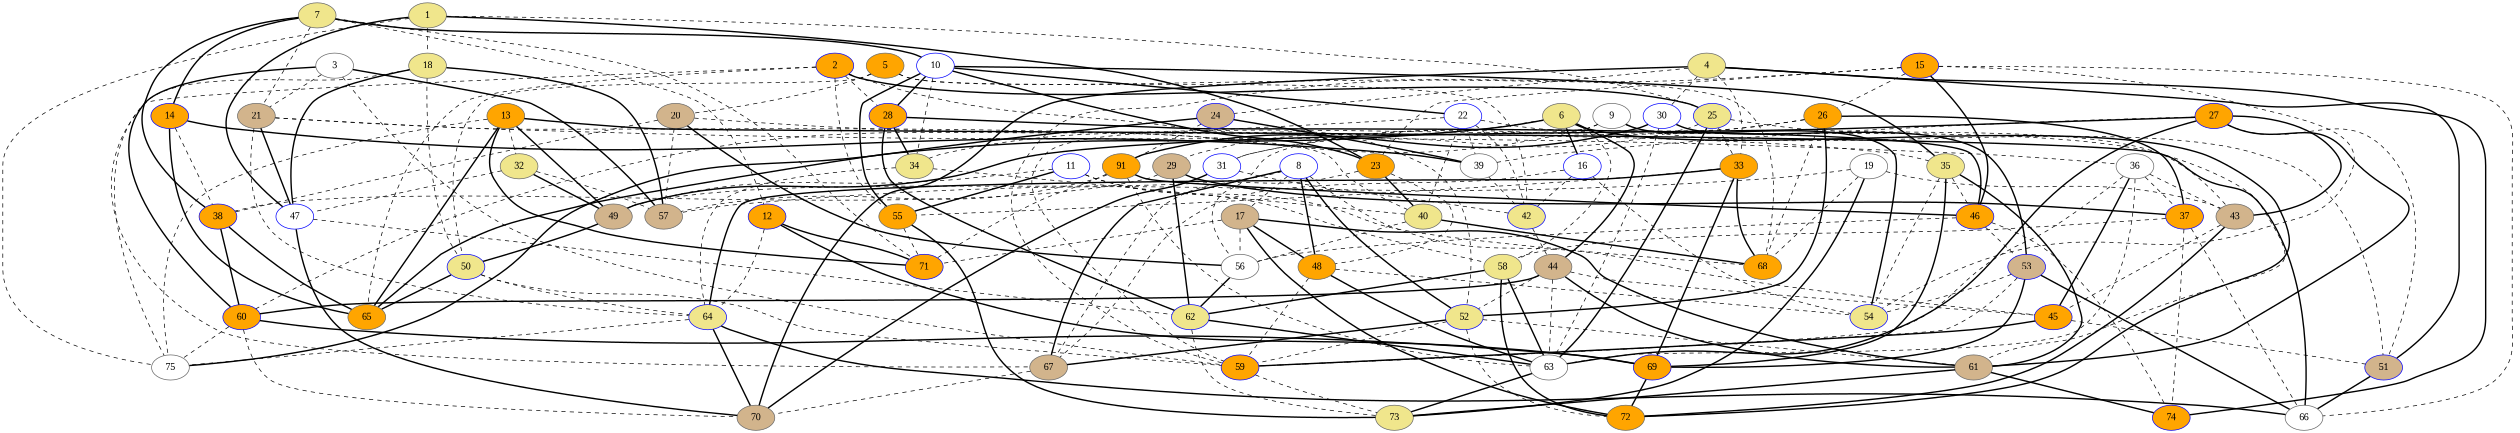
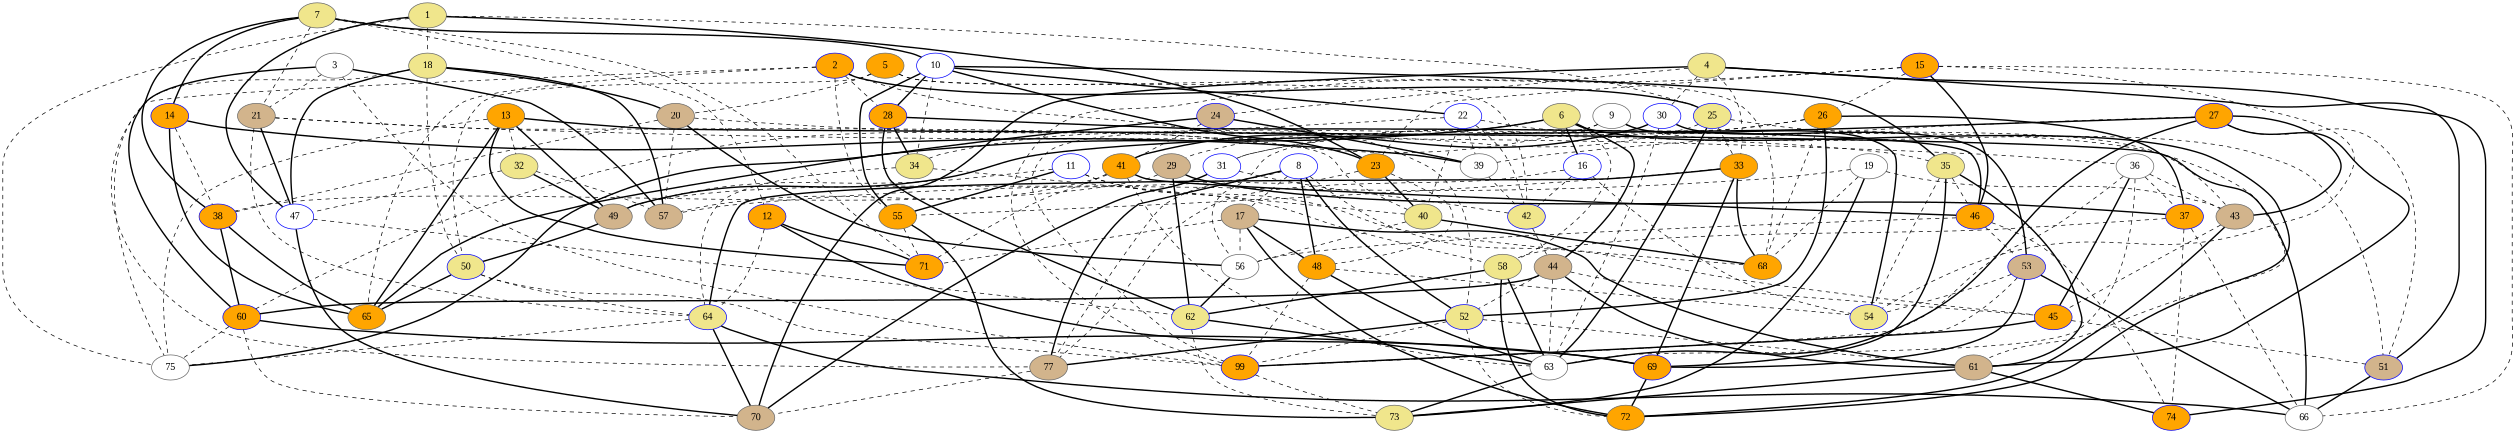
none -> (554, 83)
(1121, 166) -> (1121, 166)
(1049, 367) -> (1049, 367)
(1240, 367) -> (1240, 367)
